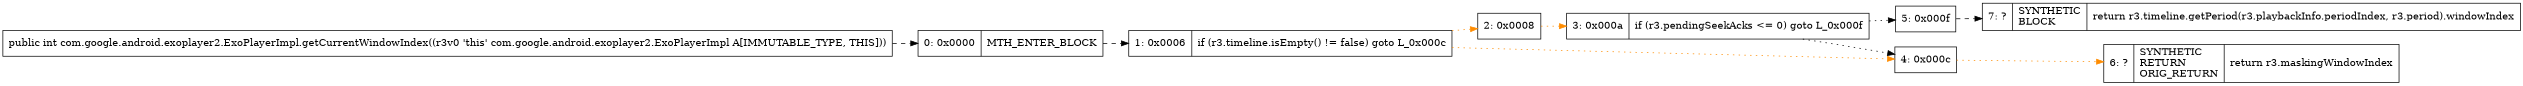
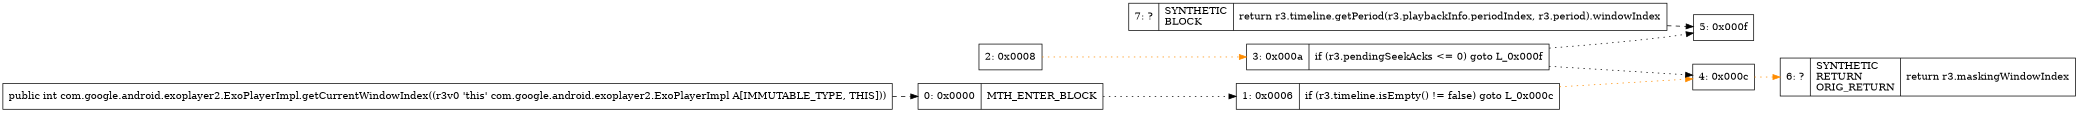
(1965, 19) -> (1677, 26)
(1461, 30) -> none
(1112, 43) -> (1166, 96)
